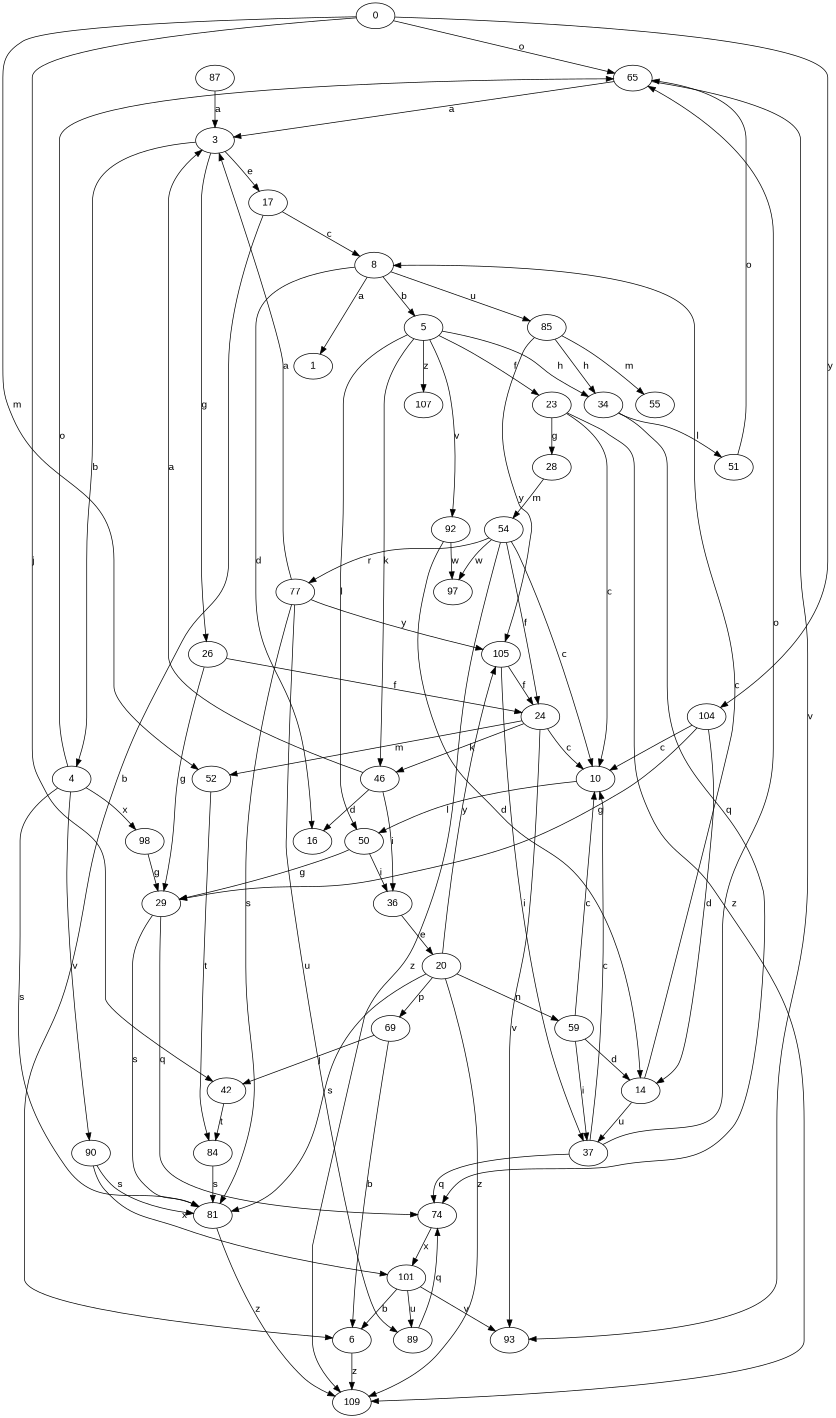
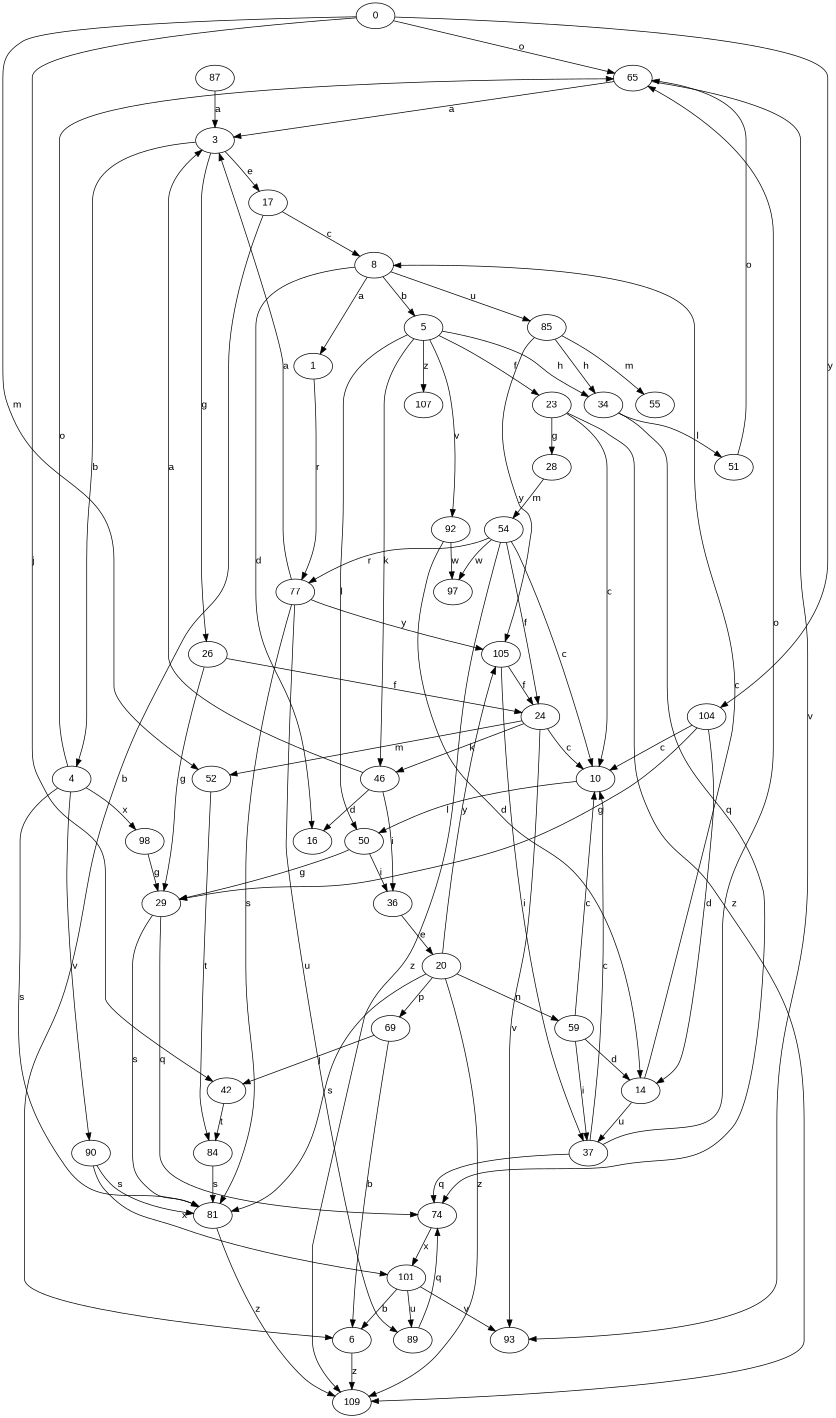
none -> (316, 477)
